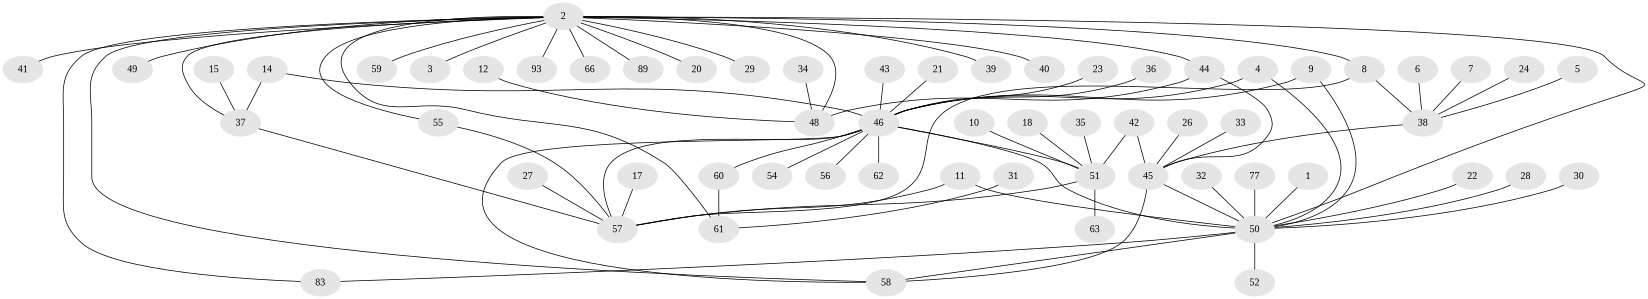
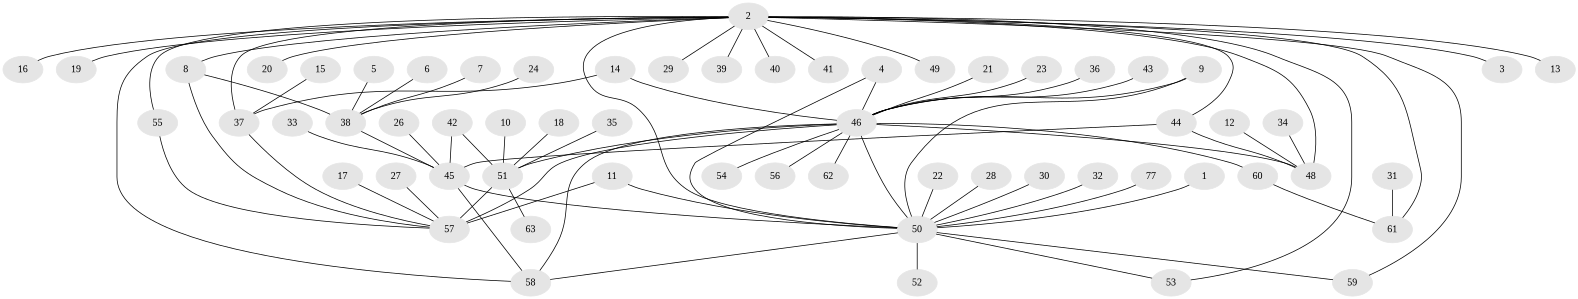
(537, 70) -> (1555, 70)
(590, 70) -> (23, 70)
(643, 70) -> (76, 70)
none -> (1192, 148)
none -> (1135, 256)
(321, 283) -> (1171, 283)
